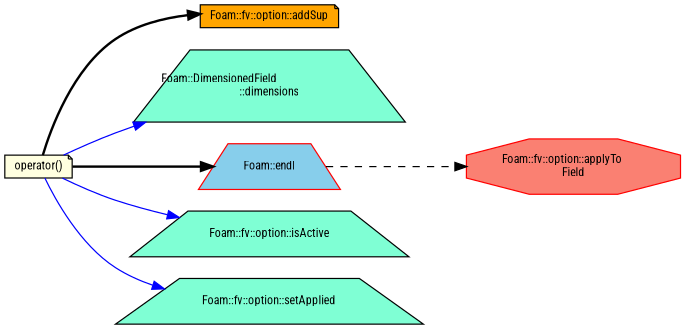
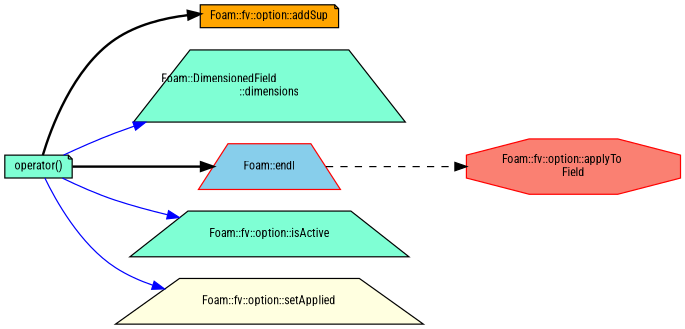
(38, 167) -> (38, 167)
(269, 301) -> (269, 301)
